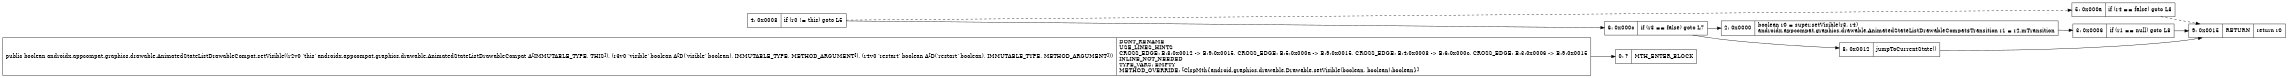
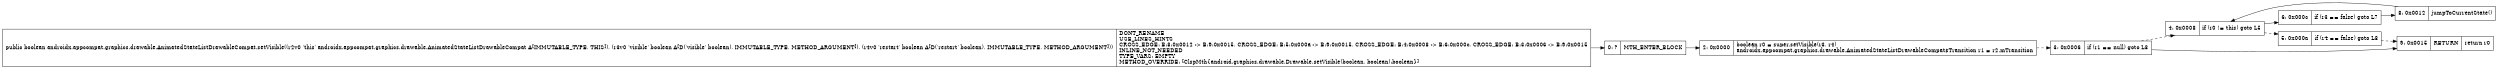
(1712, 28) -> (1691, 48)
(2064, 30) -> (2042, 48)
none -> (2156, 38)
(2069, 48) -> (2315, 3)
